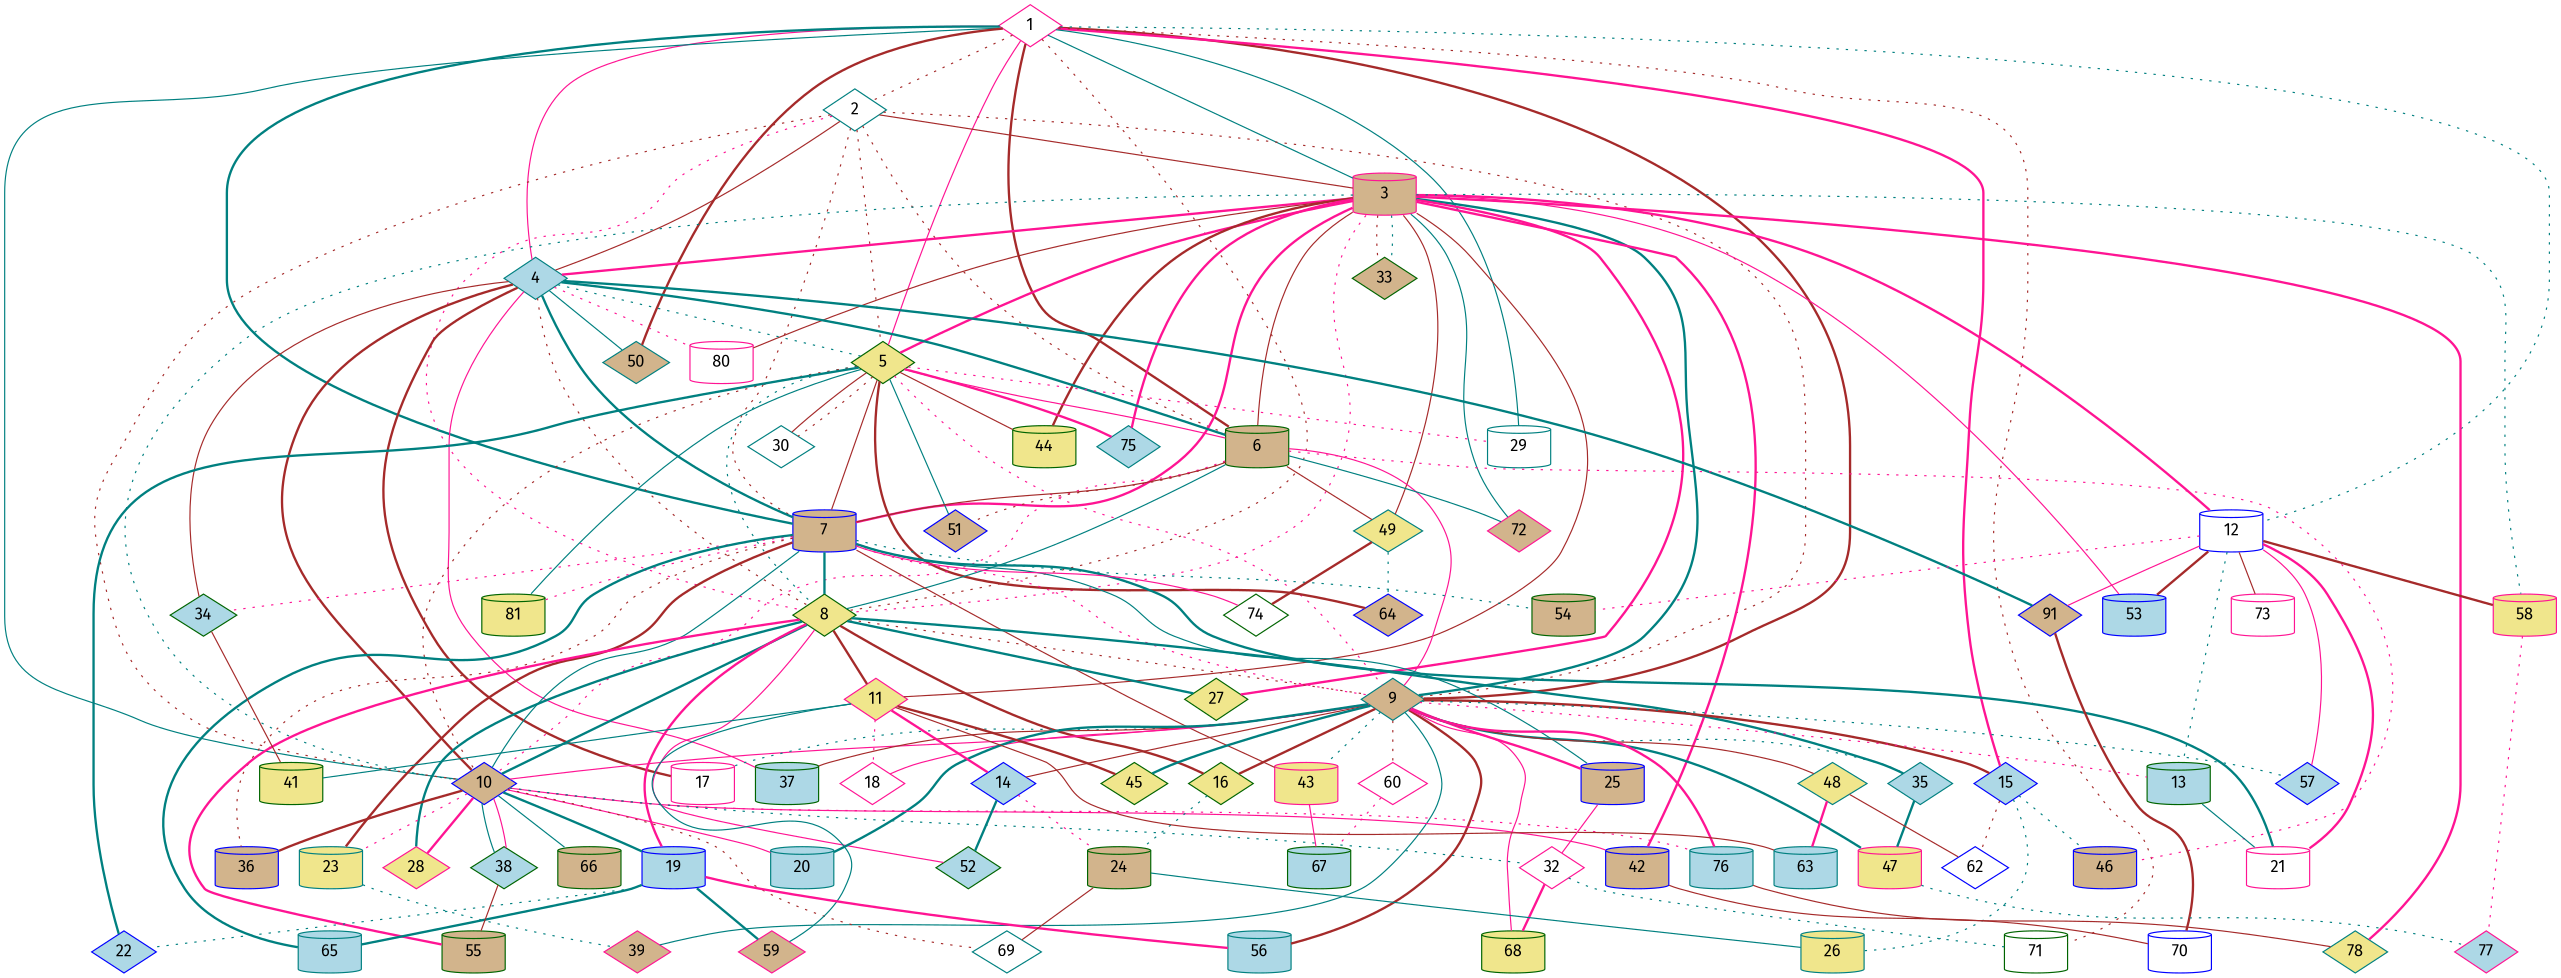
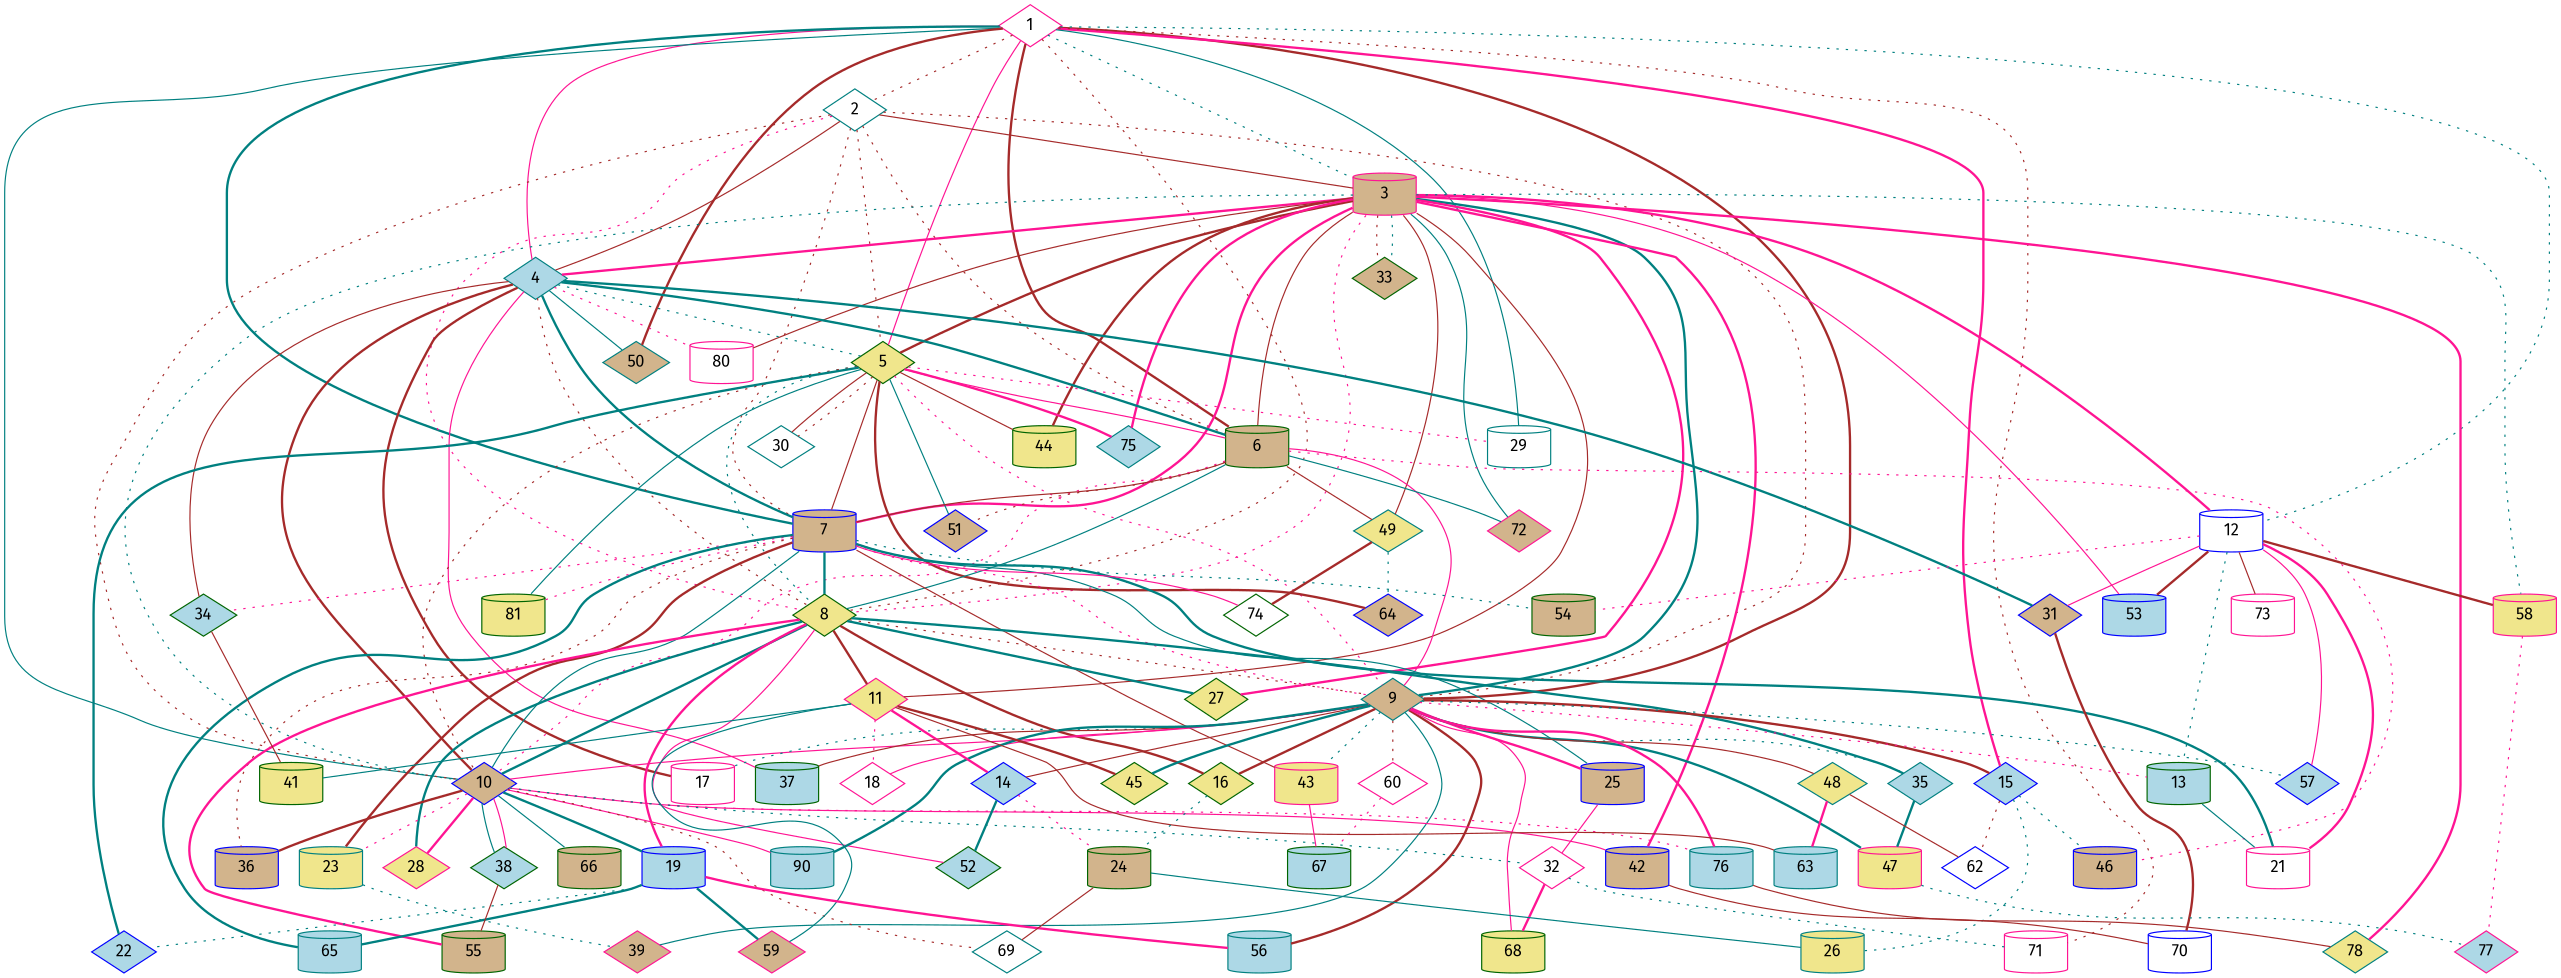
(1200, 107) -> (1200, 107)
(1121, 259) -> (1121, 259)
(2050, 615) -> (2050, 615)
(802, 868) -> (802, 868)
(2036, 952) -> (2036, 952)
